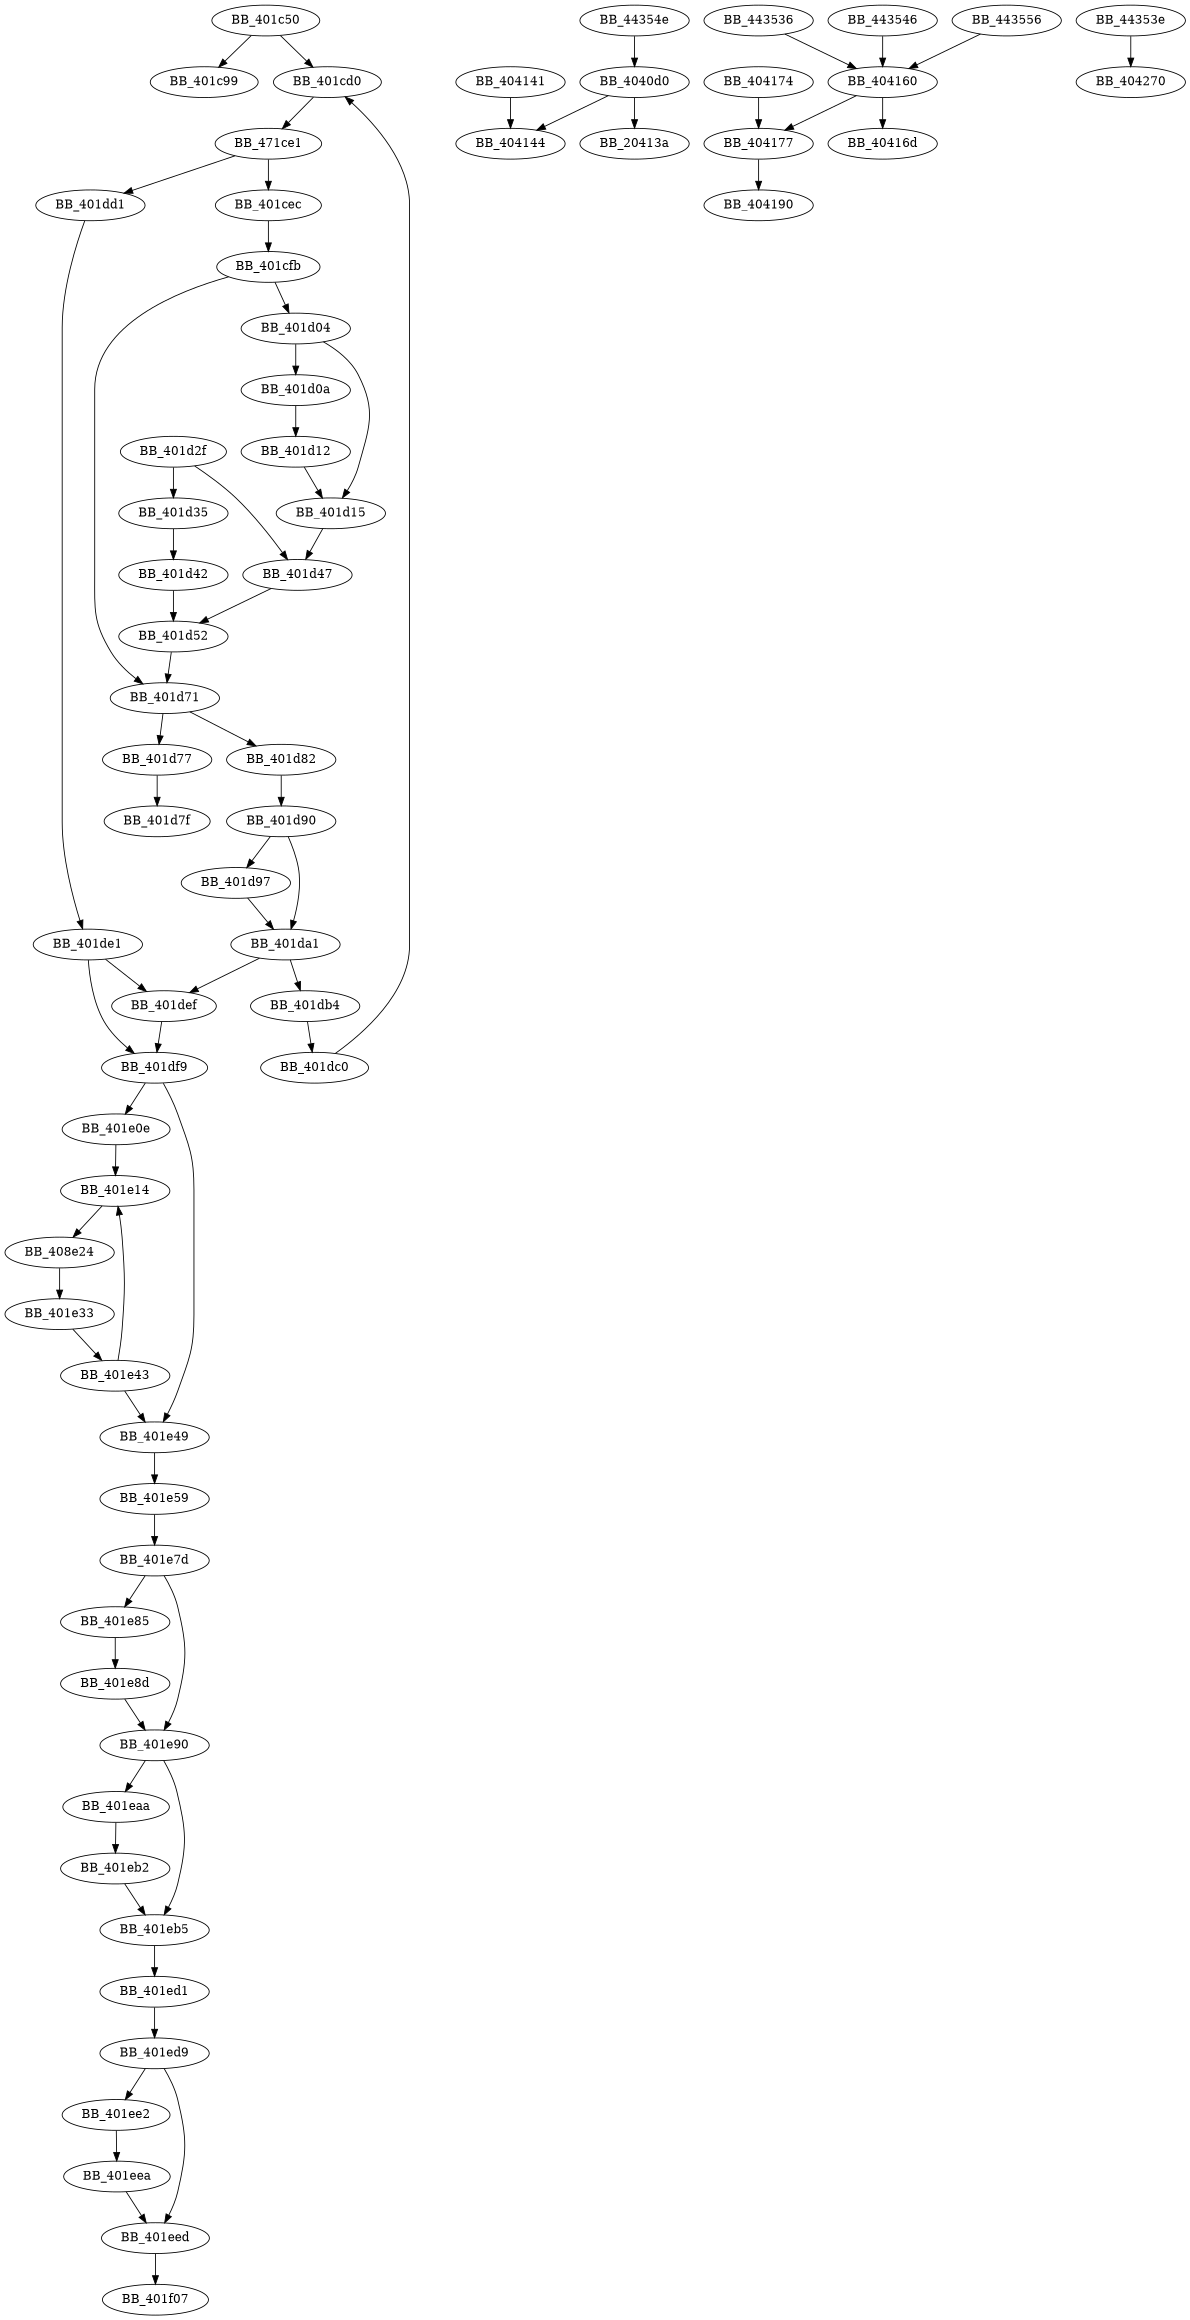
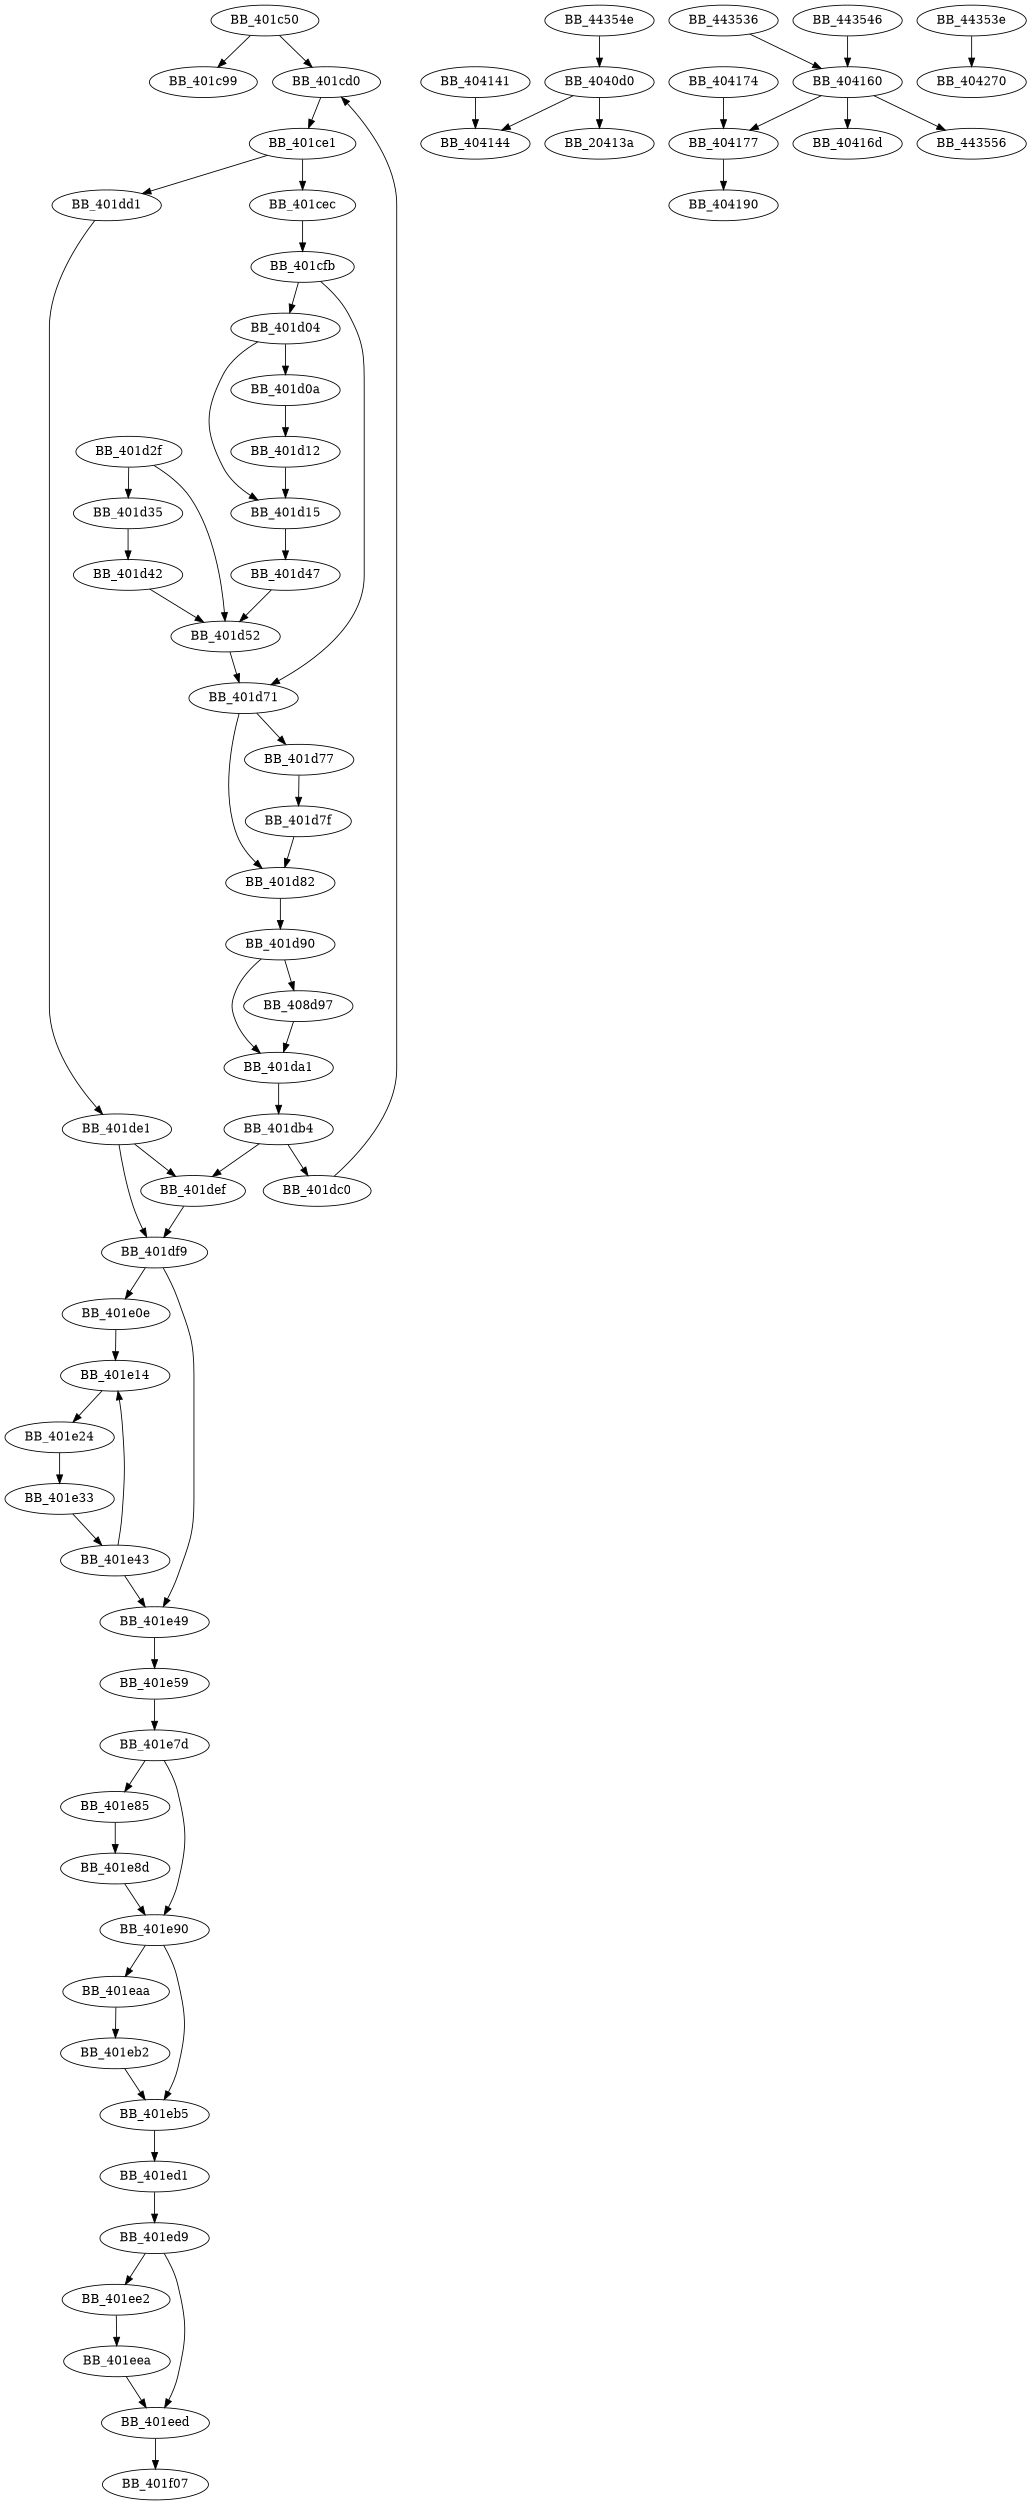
(949, 49) -> (906, 111)
(268, 144) -> (303, 144)
(243, 505) -> (207, 530)
none -> (291, 848)
(236, 883) -> (298, 1006)
(228, 974) -> (239, 1158)
(60, 1253) -> (60, 1437)
